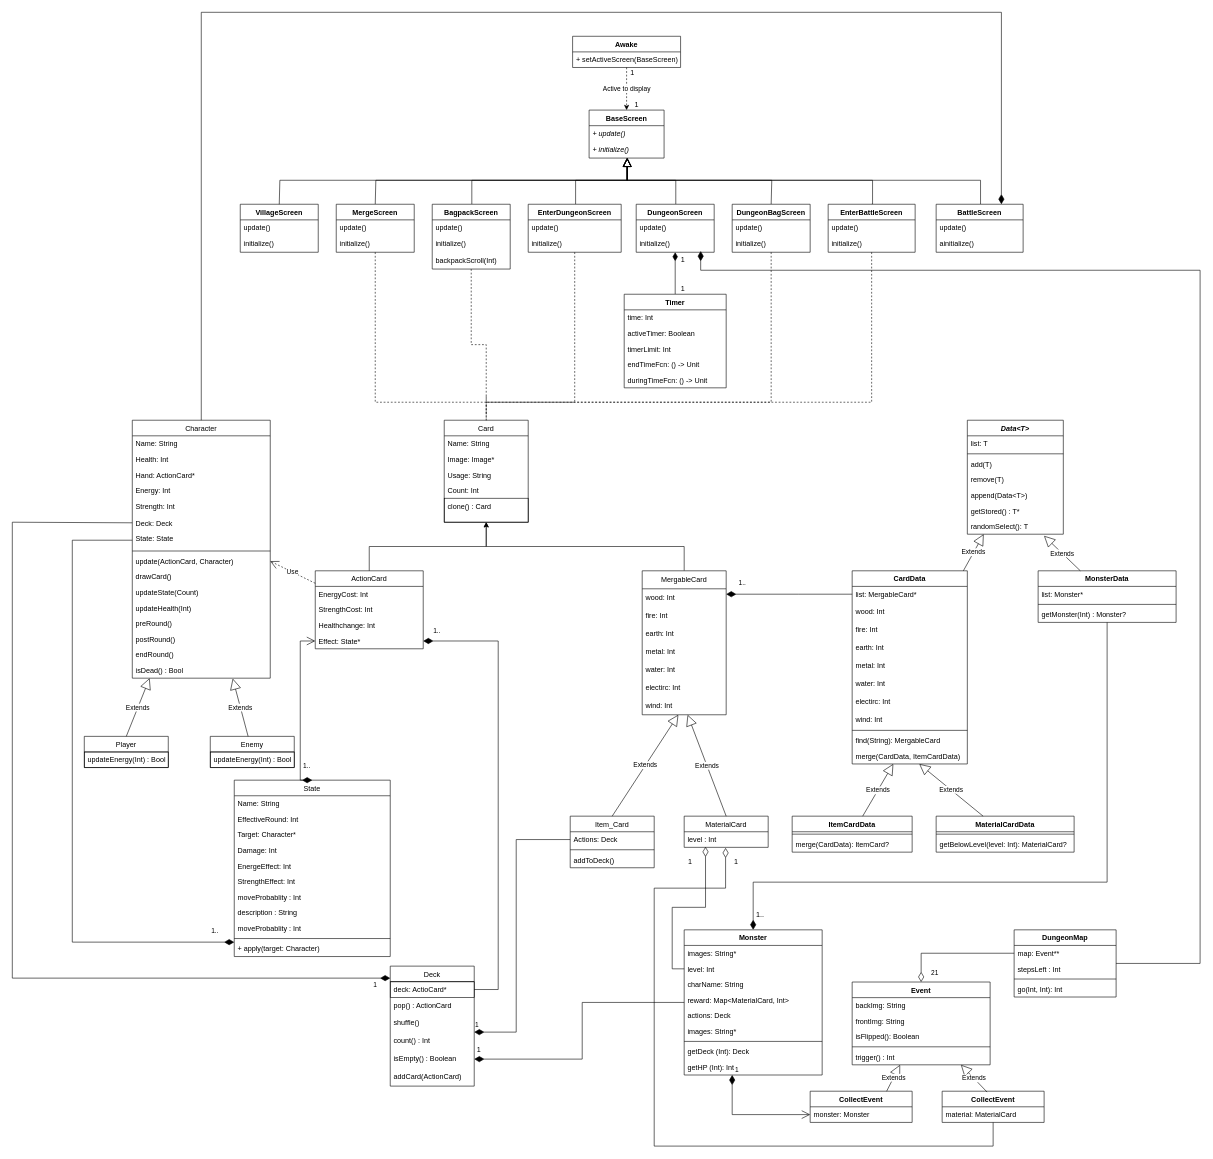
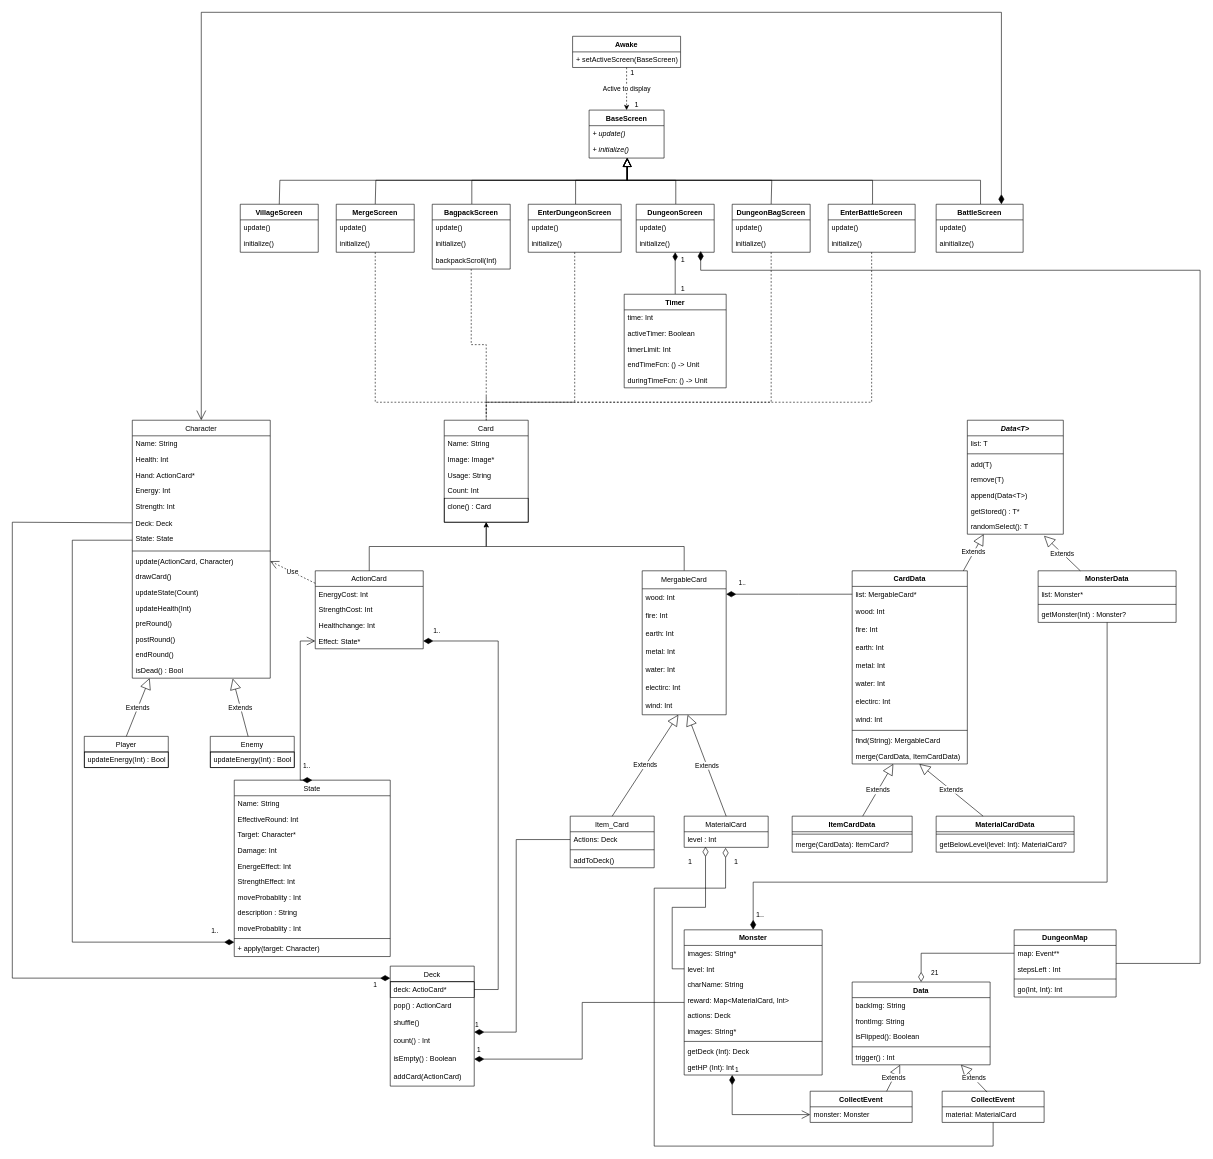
(201, 415) -> (201, 415)
(921, 990) -> (921, 990)
